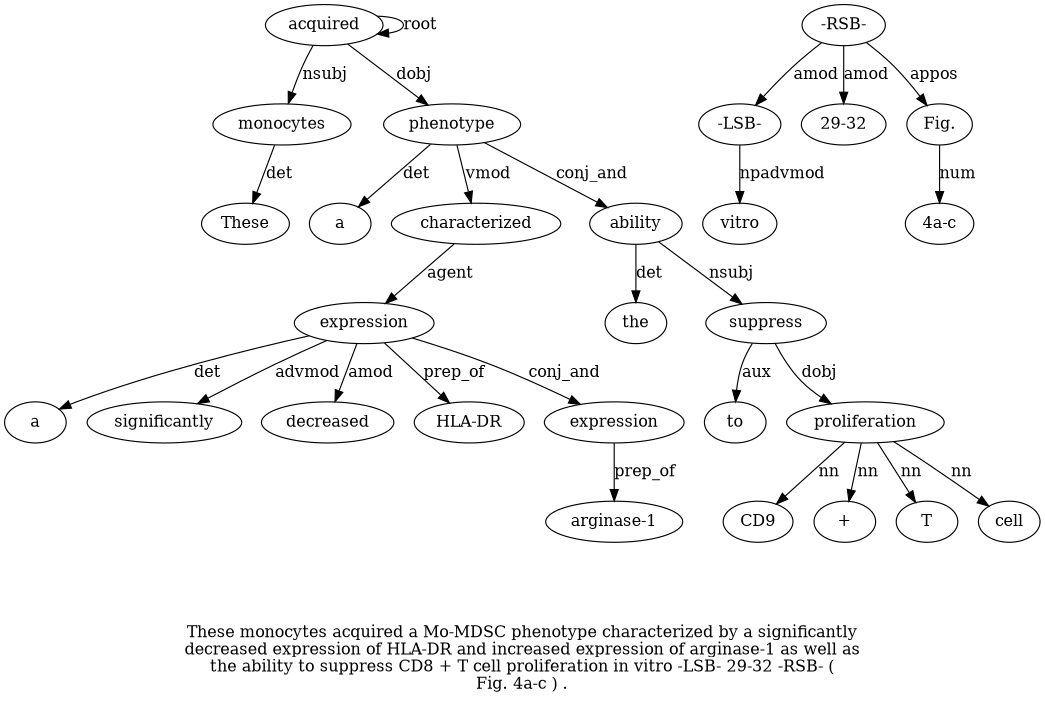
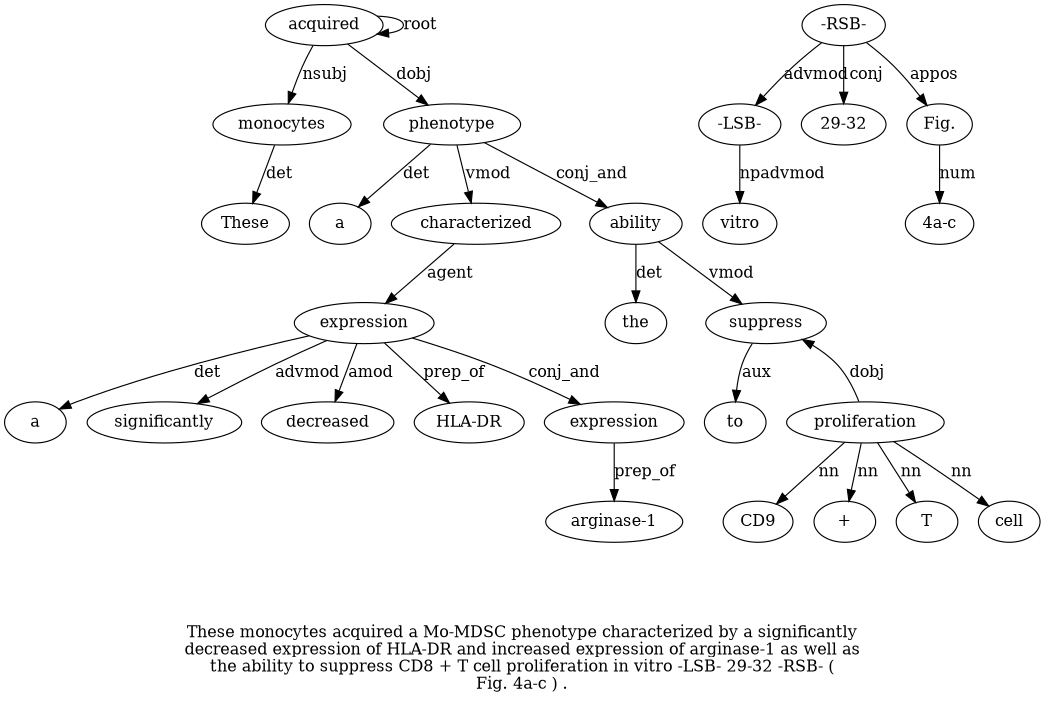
(816, 75) -> (816, 75)
(867, 75) -> (867, 75)
(732, 273) -> (732, 273)
(795, 374) -> (841, 369)
